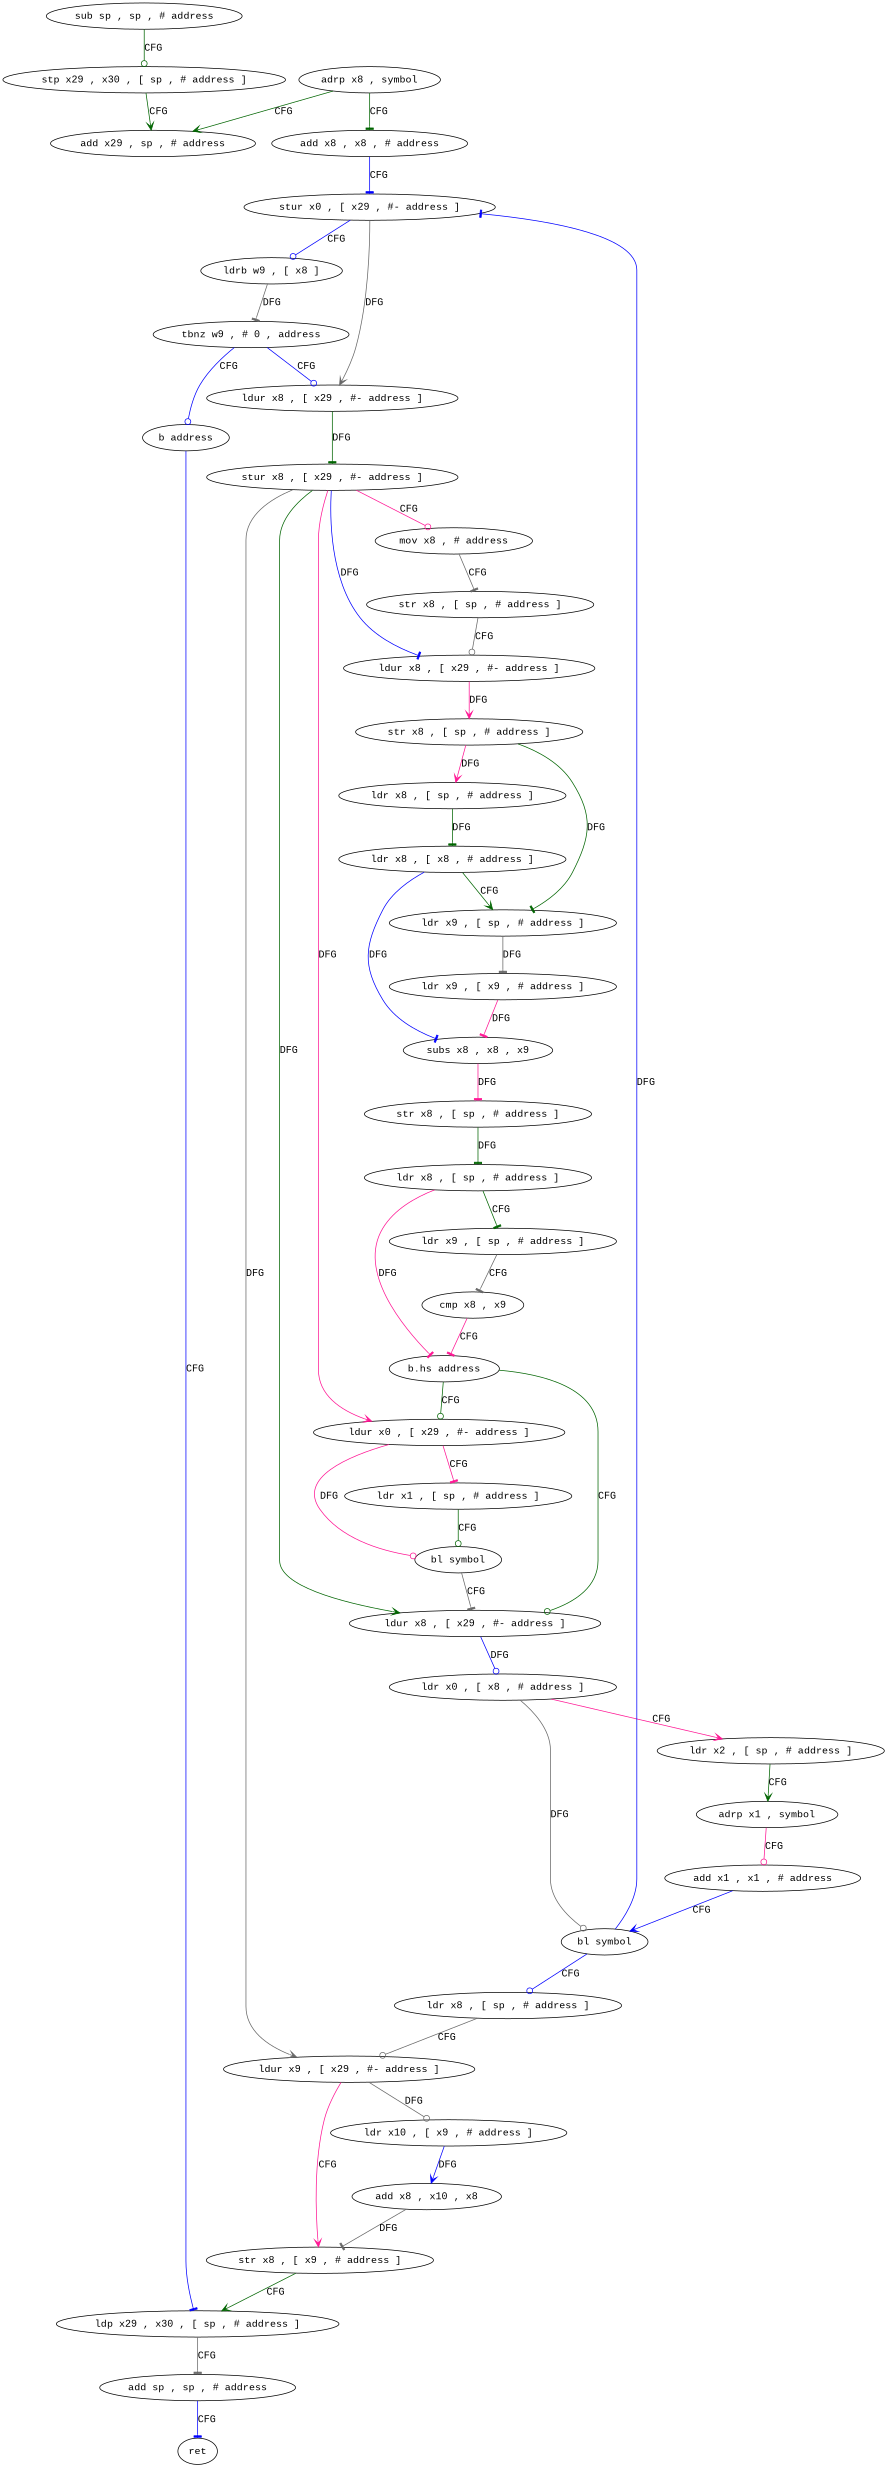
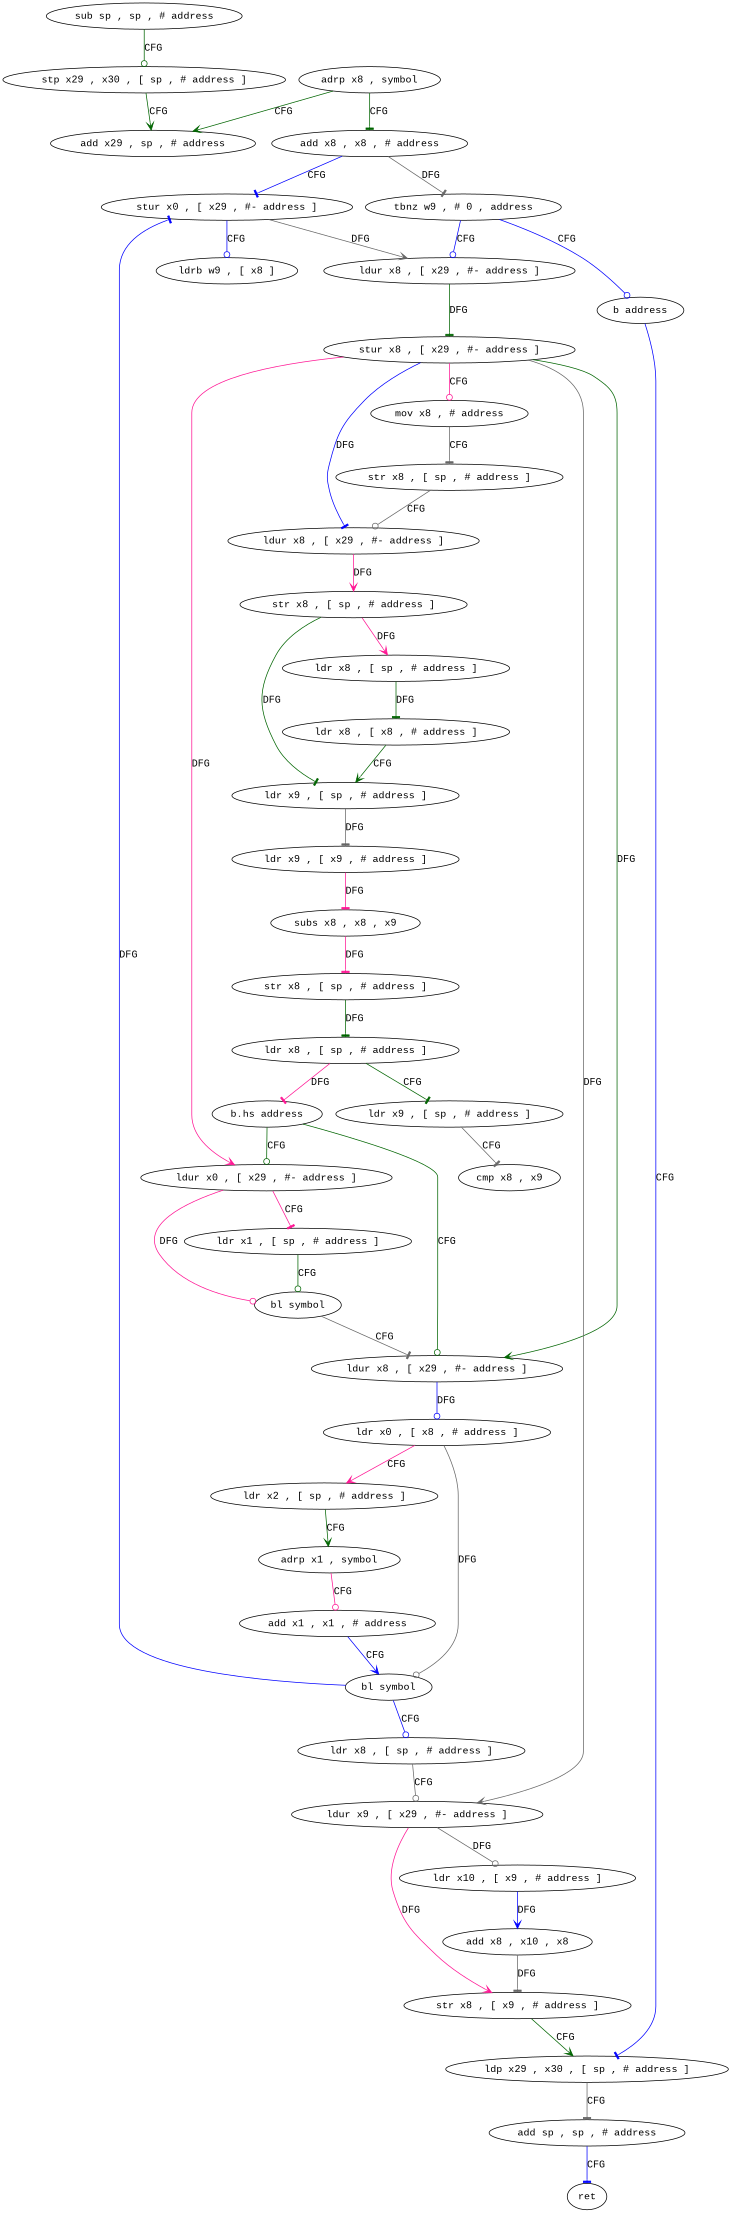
(262, 301) -> (415, 174)
(368, 959) -> none
(459, 1335) -> none
(328, 2165) -> (411, 1910)
